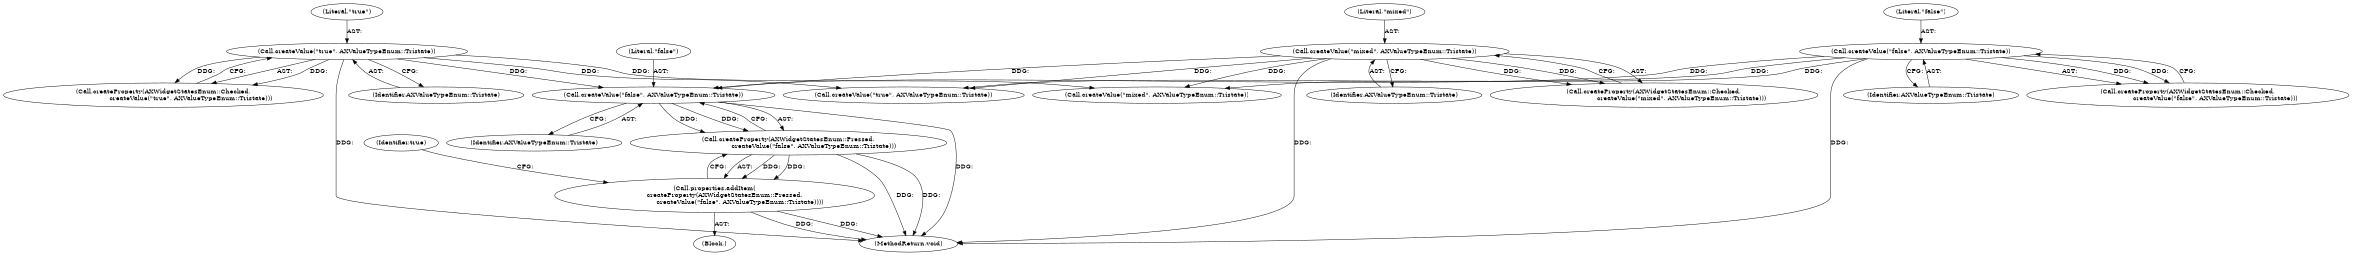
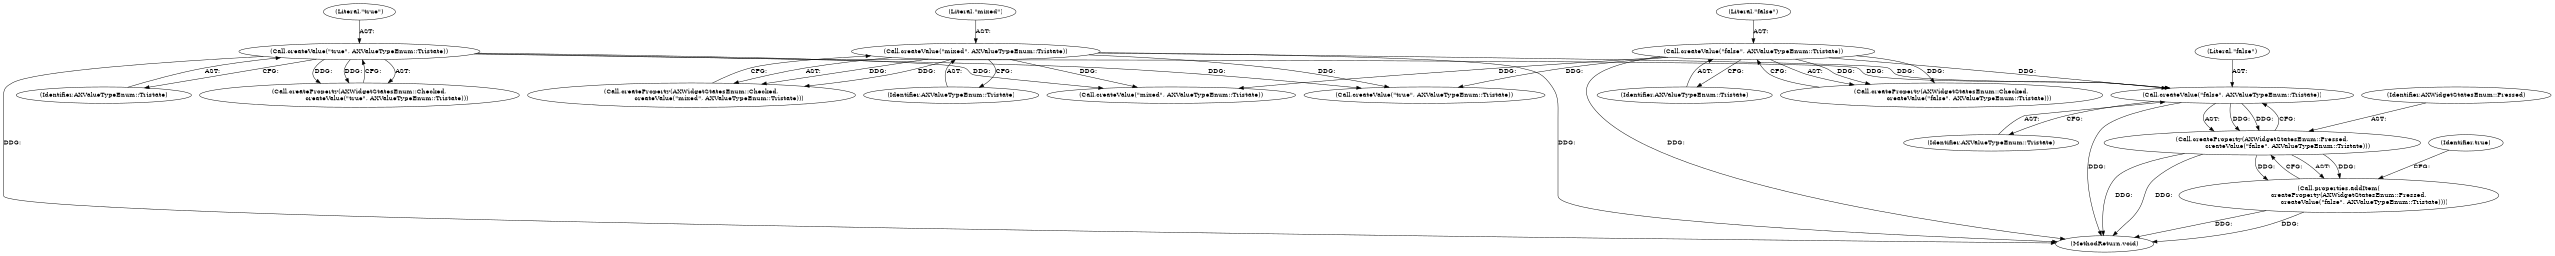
none -> (2456, 95)
(715, 244) -> none
